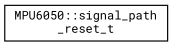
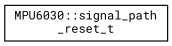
(86, 23) -> (86, 23)
